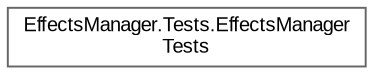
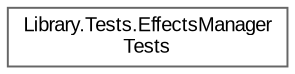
(187, 37) -> (148, 37)
